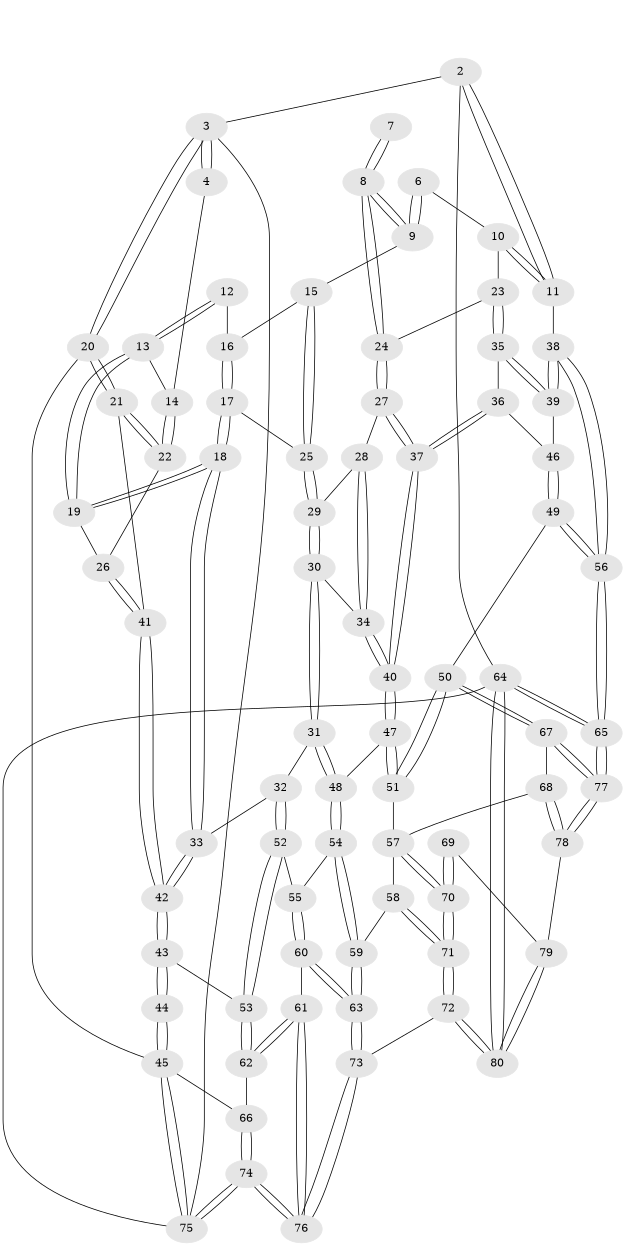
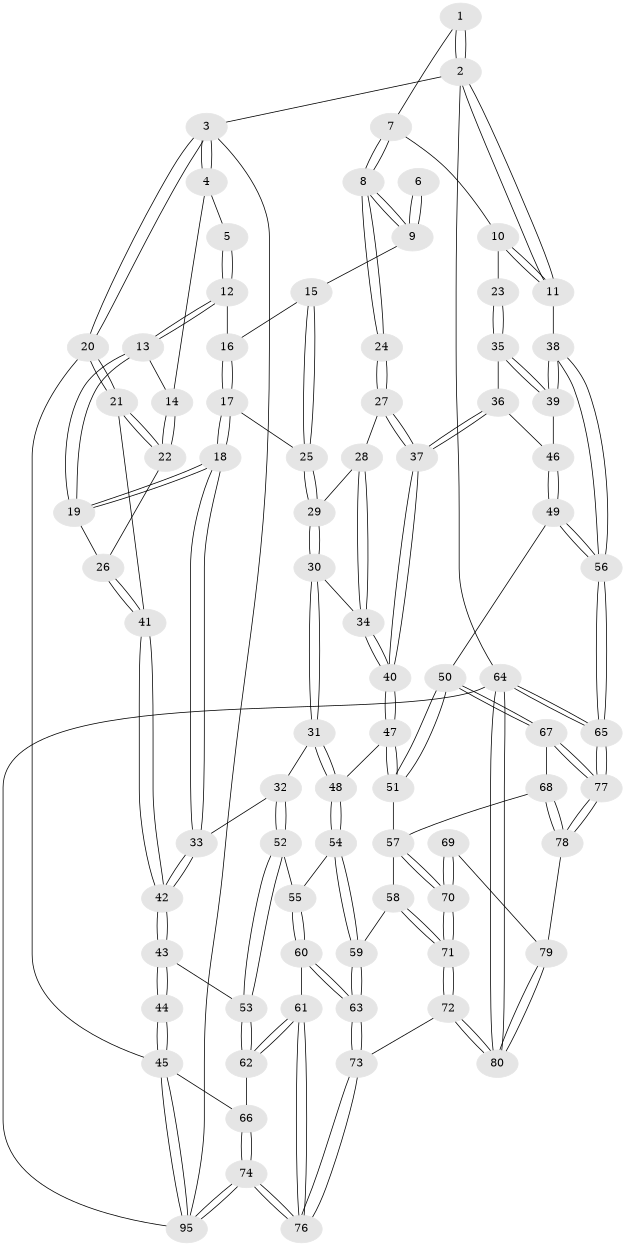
none -> (461, 17)
(462, 212) -> (451, 173)
none -> (227, 237)
(440, 320) -> none
(187, 1229) -> (187, 1229)
